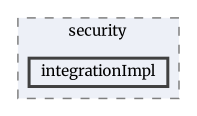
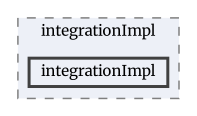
(98, 32) -> (98, 32)
